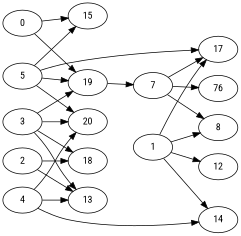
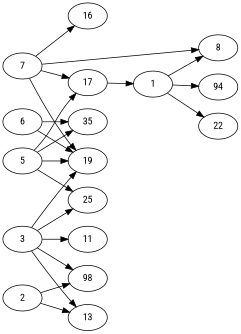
(88, 16) -> (88, 122)
(22, 23) -> (22, 122)
(117, 84) -> (49, 112)
(218, 88) -> (88, 16)
(180, 97) -> (117, 83)
(88, 122) -> (88, 200)
(88, 161) -> (88, 278)
(218, 167) -> (218, 126)
(22, 200) -> none
(218, 220) -> (218, 87)
none -> (88, 239)
